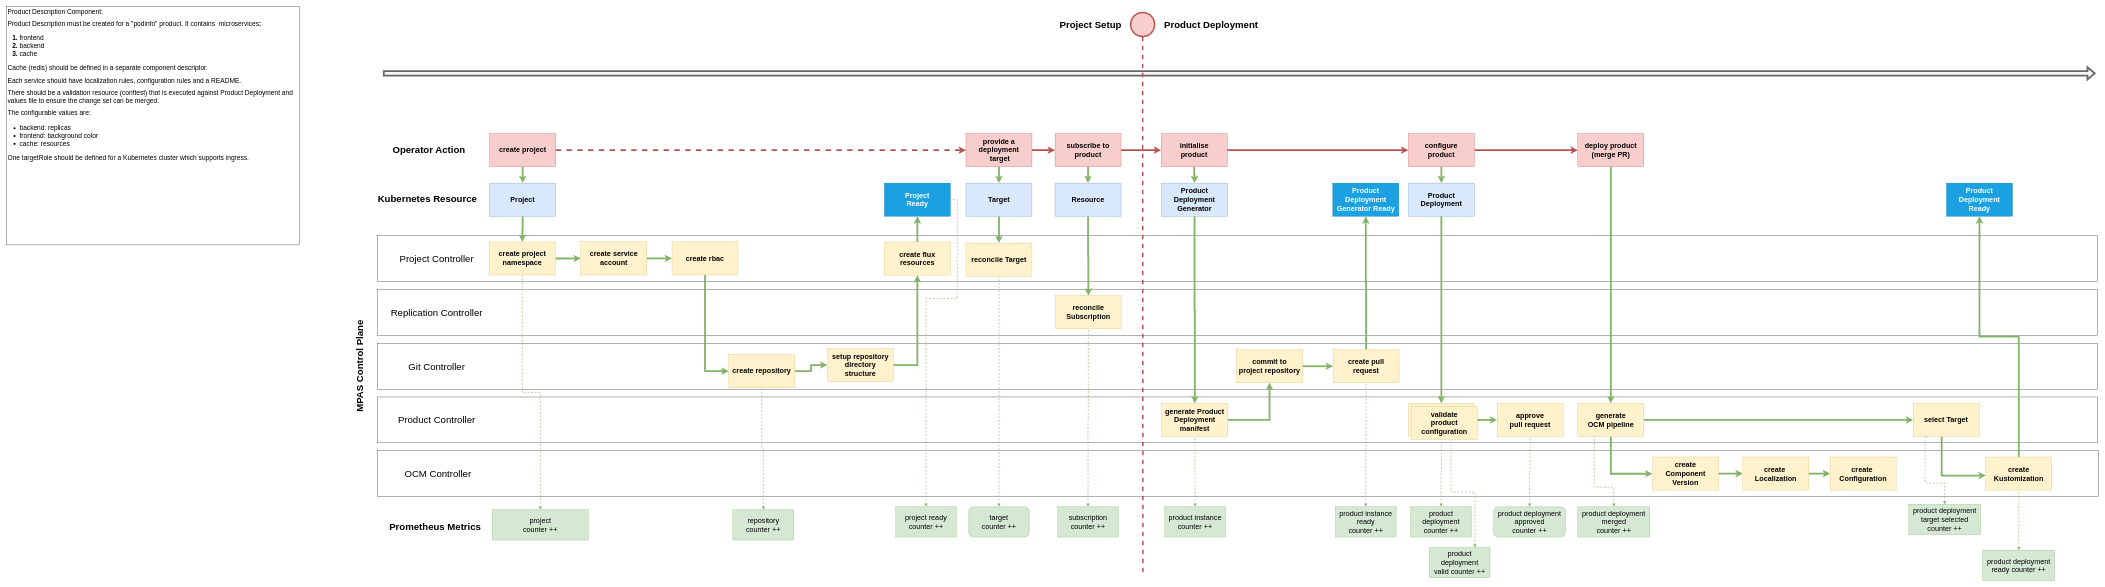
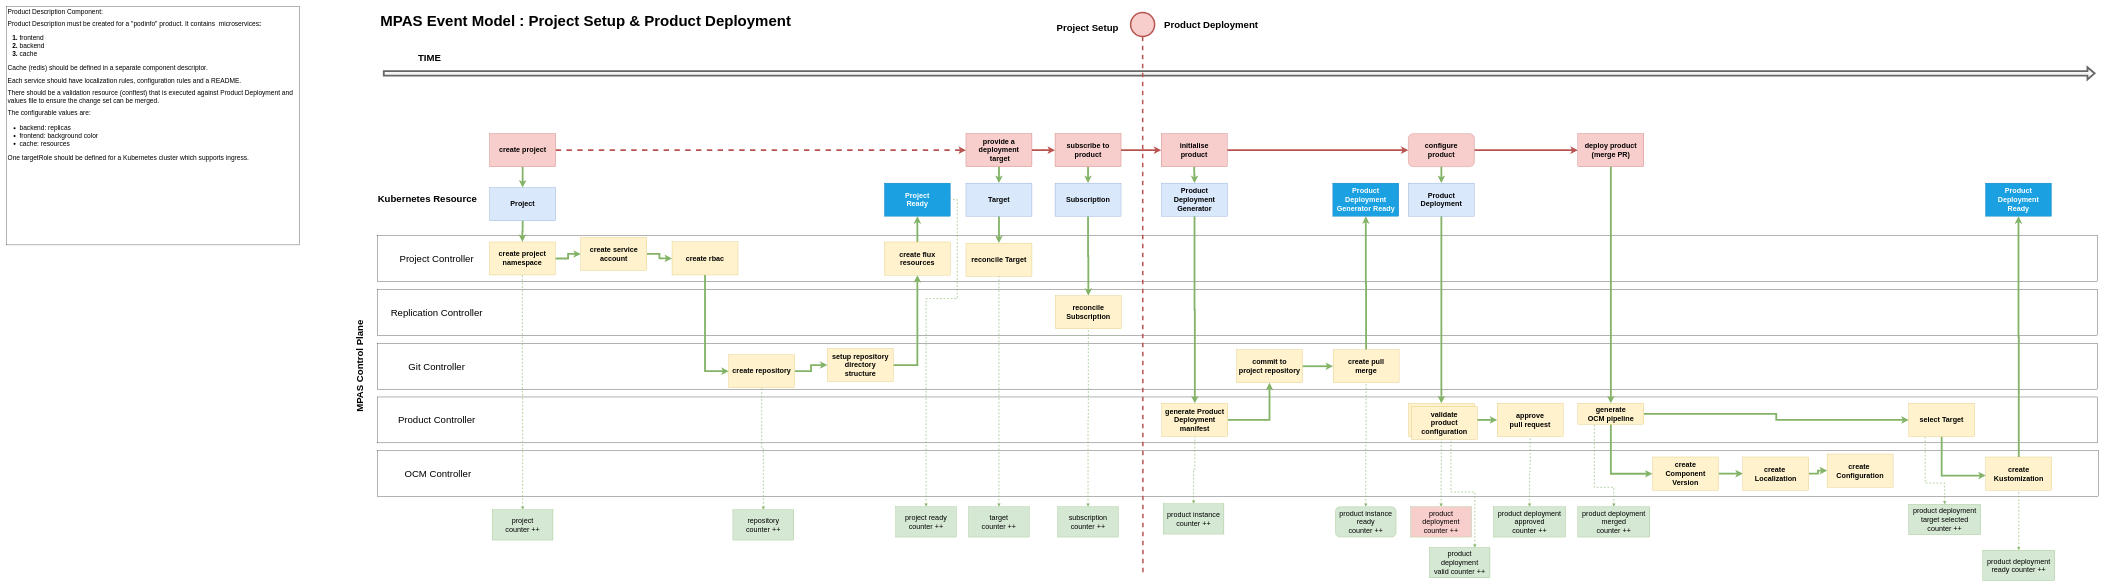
none -> (586, 20)
(1091, 24) -> (1088, 27)
none -> (429, 58)
(429, 150) -> none
(1442, 150) -> (1442, 150)
(523, 200) -> (523, 204)
(1088, 200) -> (1088, 200)
(1980, 200) -> (2019, 200)
(614, 258) -> (614, 254)
(1366, 366) -> (1366, 366)
(1611, 420) -> (1611, 414)
(1947, 420) -> (1942, 420)
(1863, 474) -> (1860, 471)
(999, 522) -> (999, 522)
(1195, 522) -> (1194, 519)
(1366, 522) -> (1366, 522)
(1441, 522) -> (1441, 522)
(1530, 522) -> (1530, 522)
(540, 525) -> (523, 525)
(435, 527) -> none
